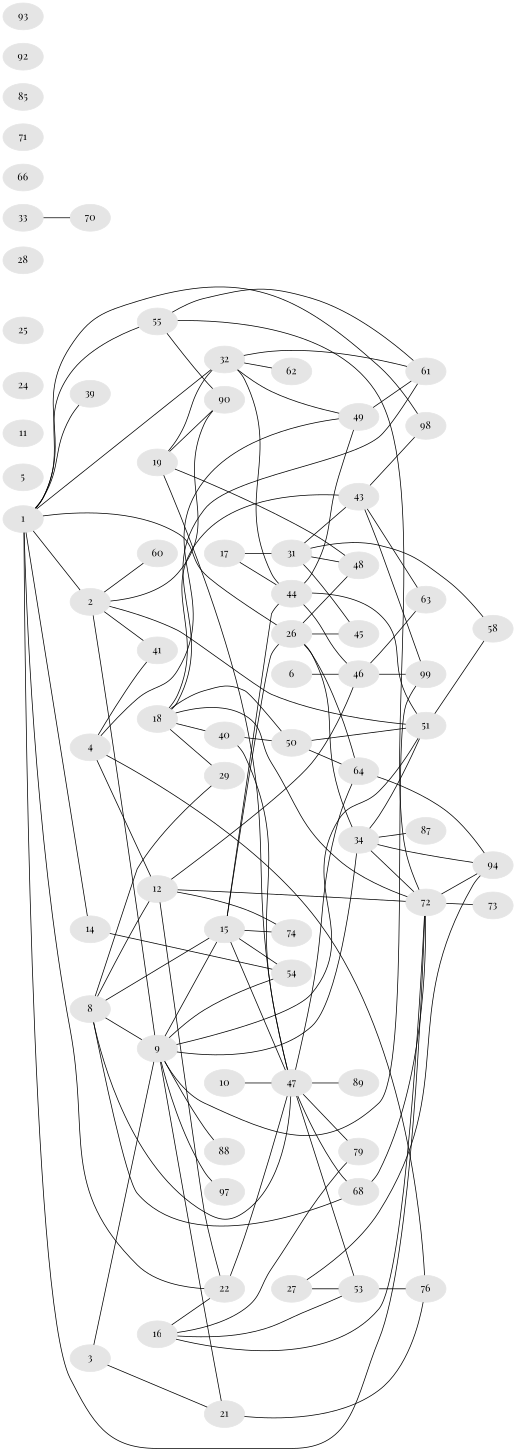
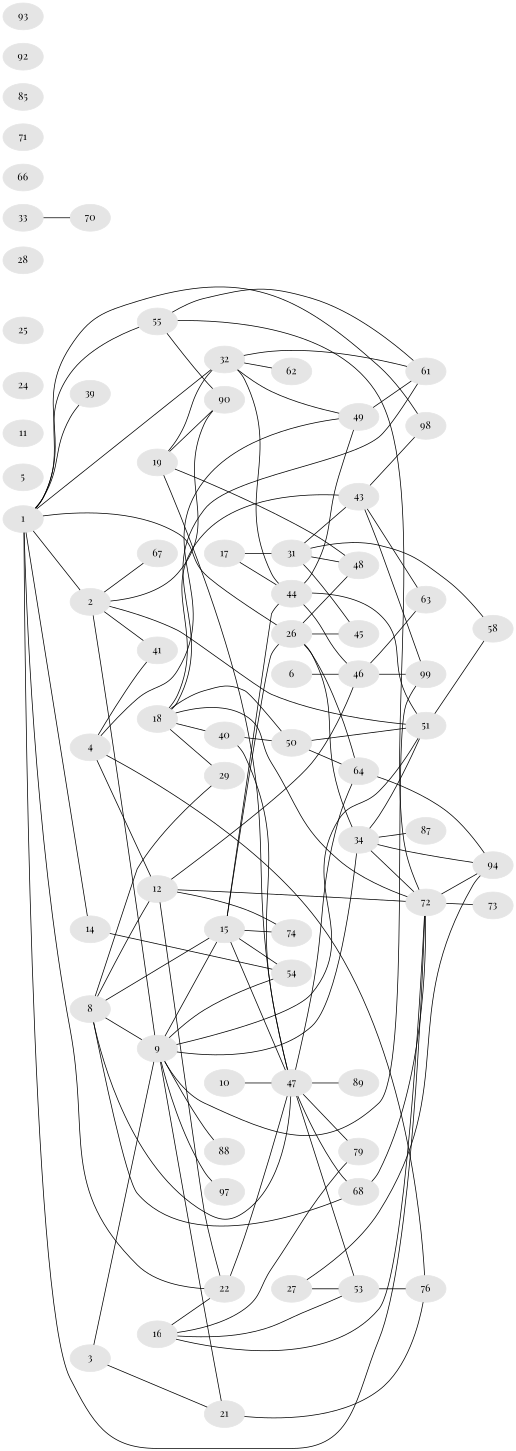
(157, 553) -> (157, 553)
